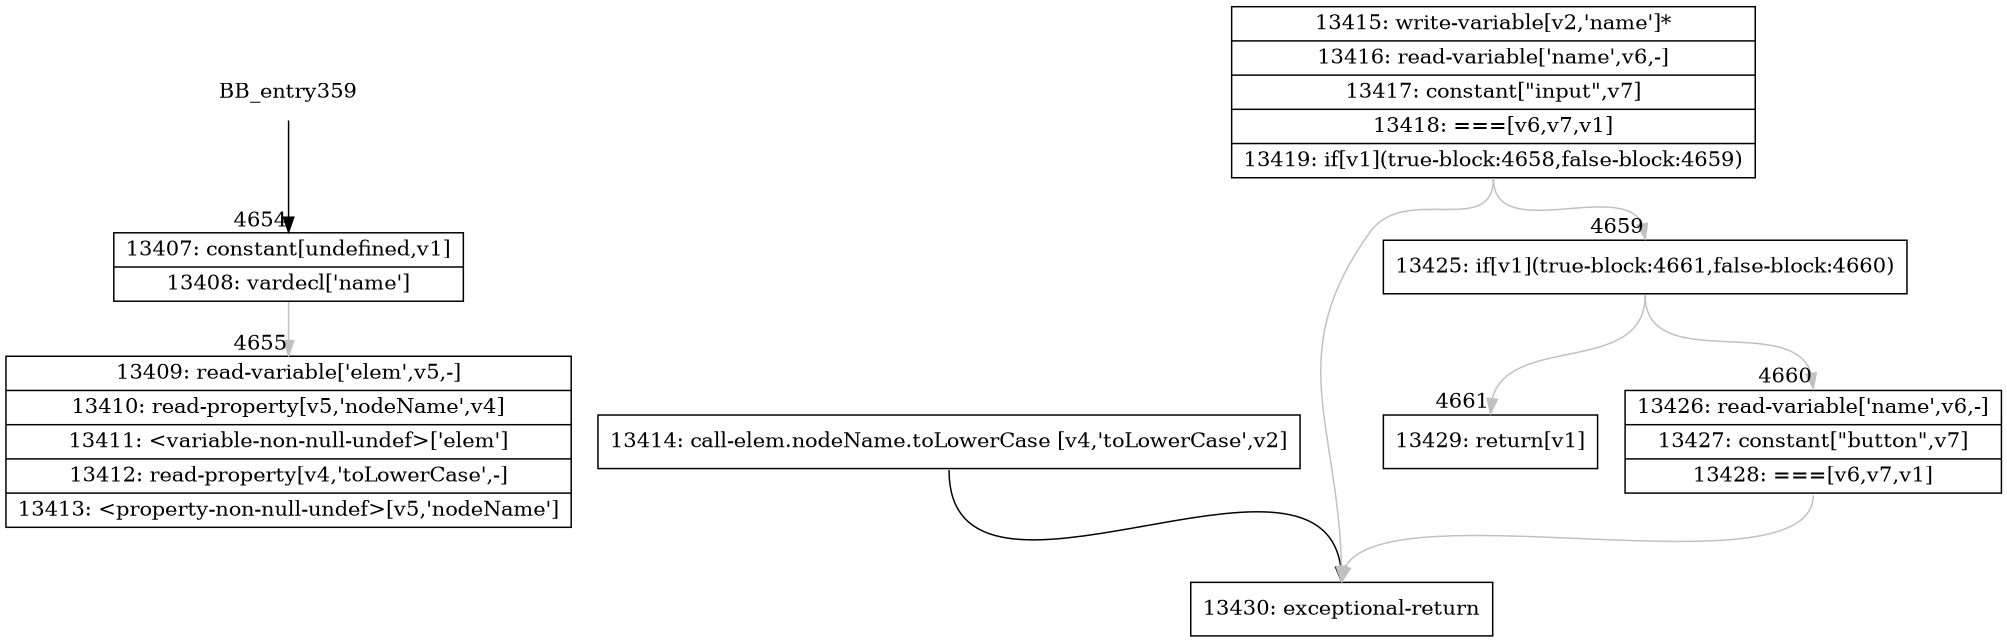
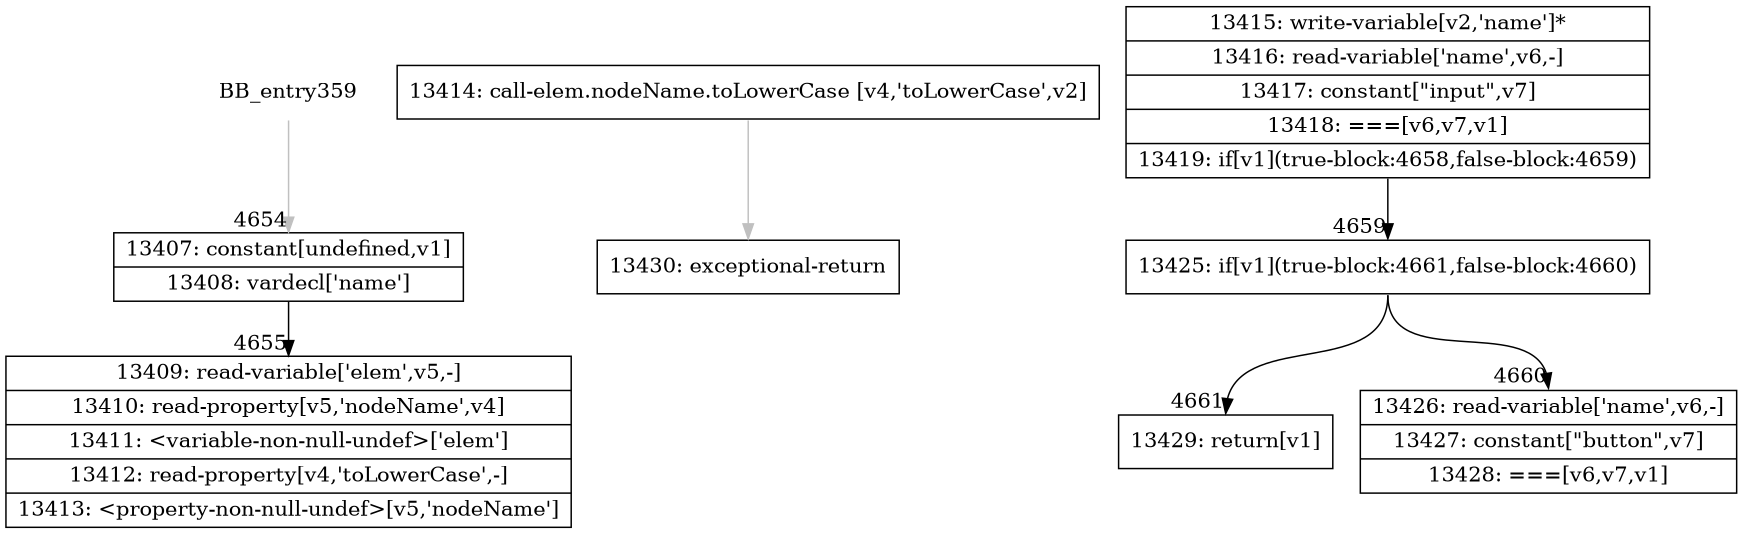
(289, 169) -> (289, 169)
(1562, 209) -> (1388, 201)
(289, 321) -> (289, 321)
(1327, 321) -> none
(1722, 341) -> (1461, 341)
(1575, 353) -> (1314, 353)
(1138, 527) -> (748, 172)
(1585, 539) -> none
